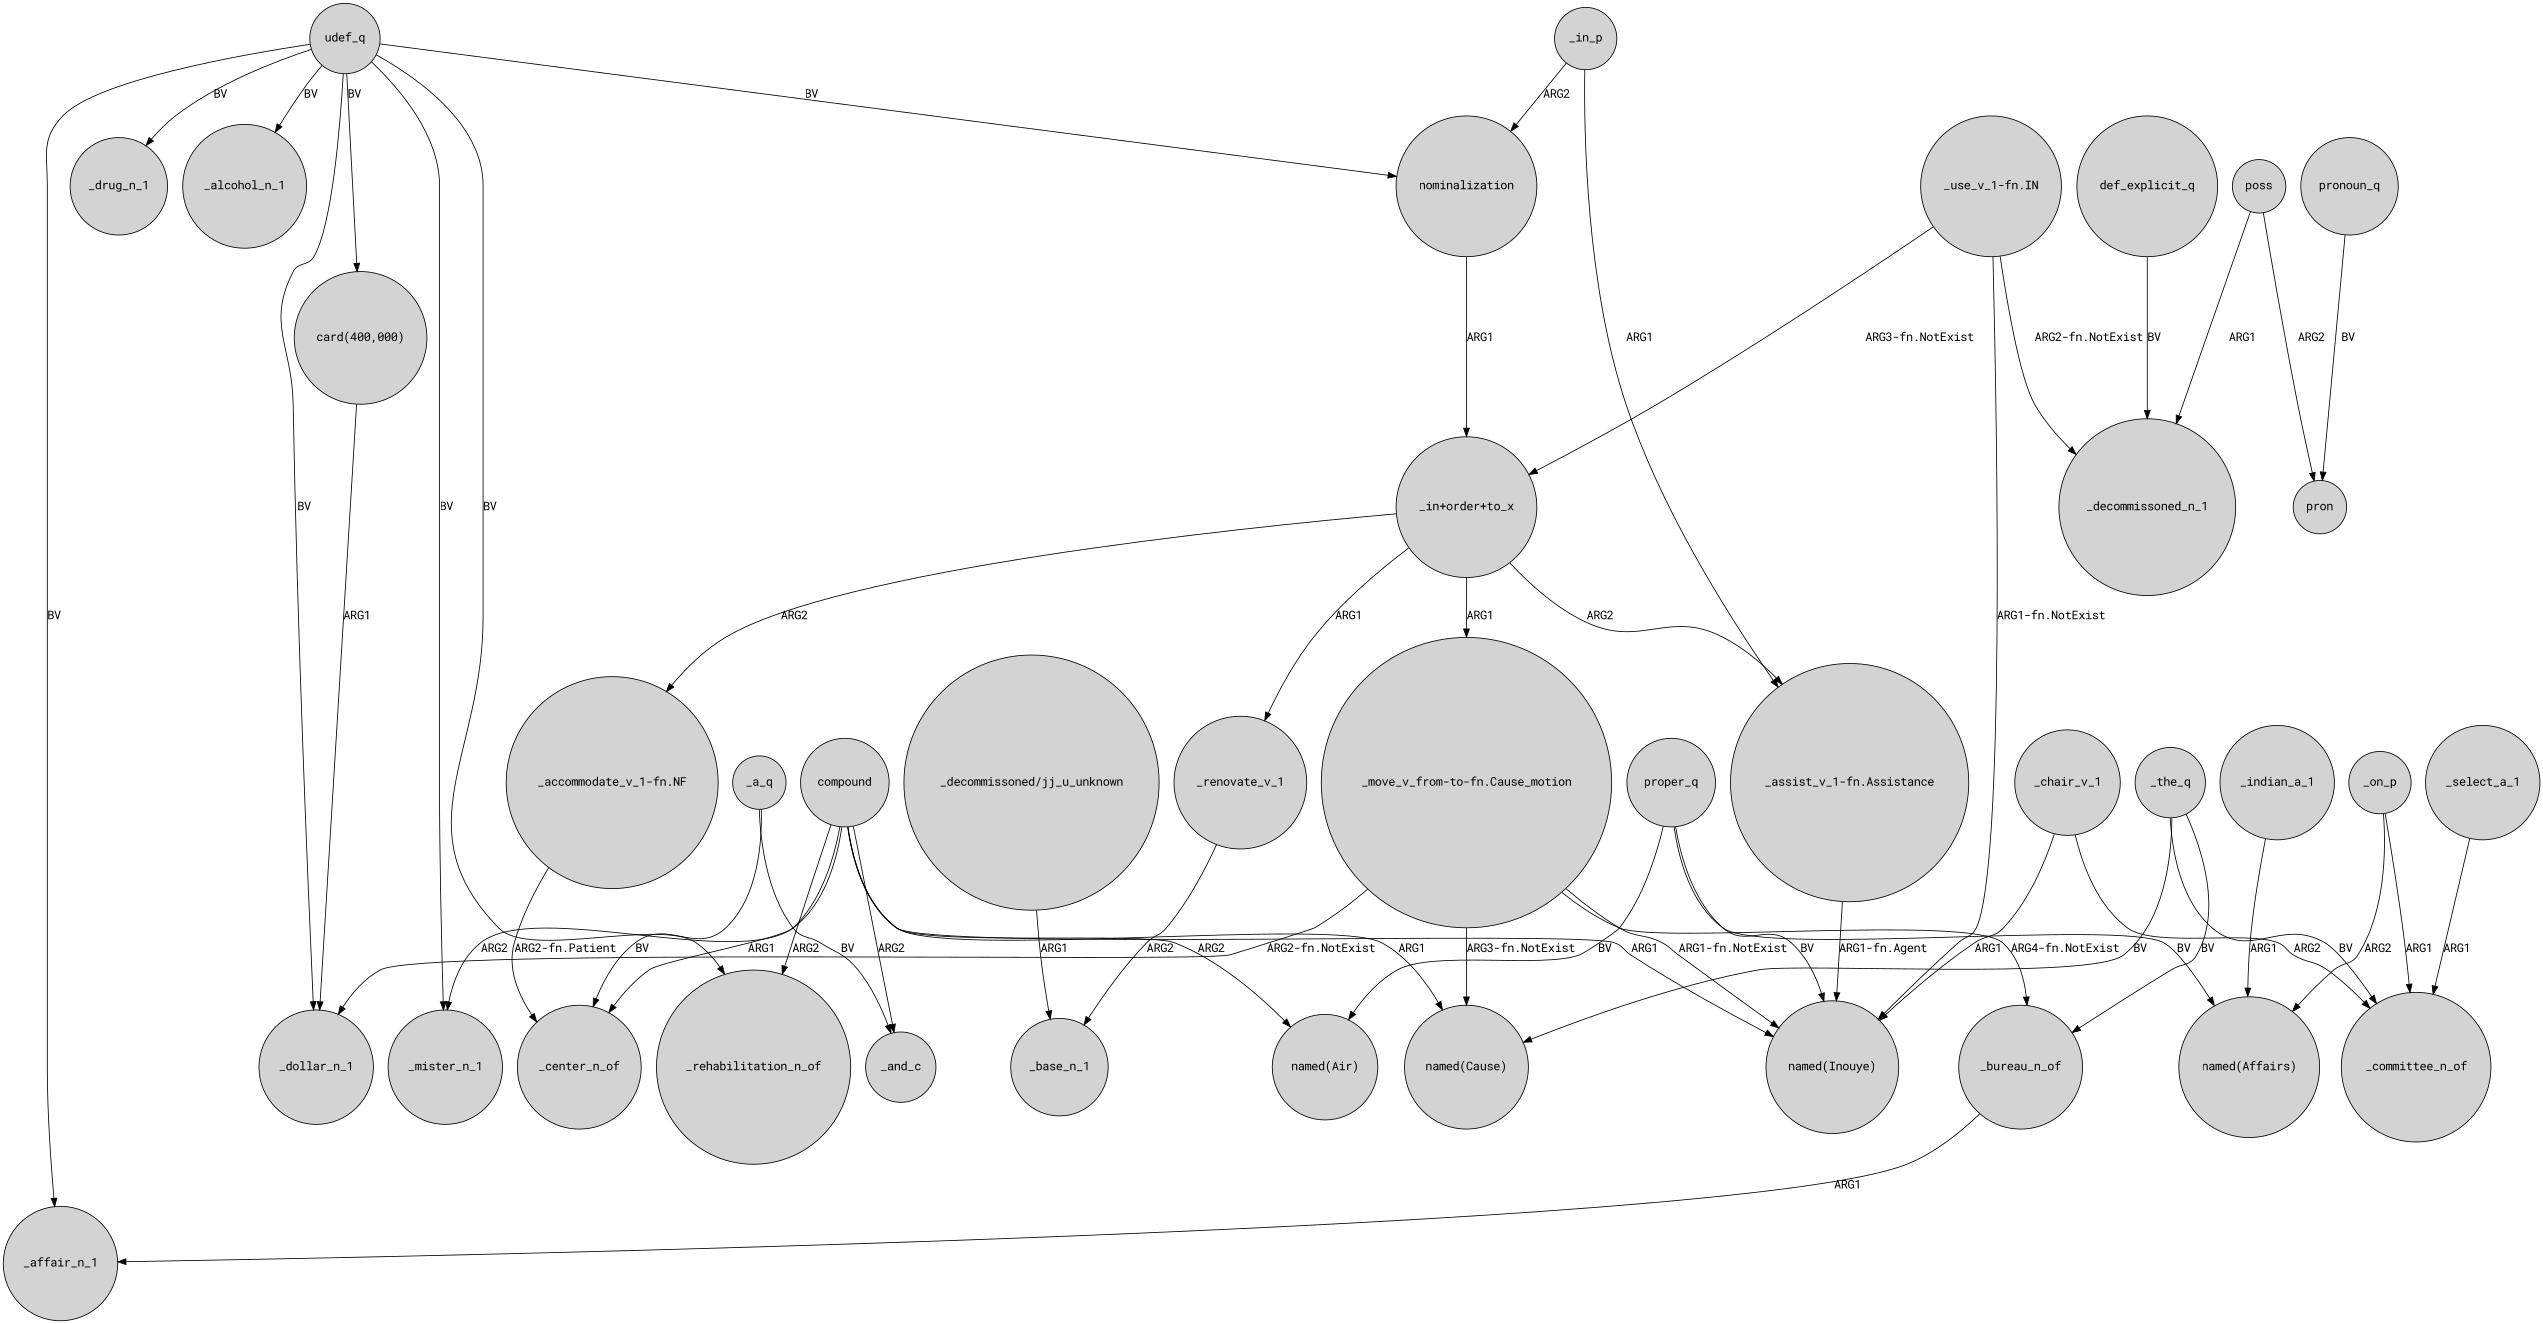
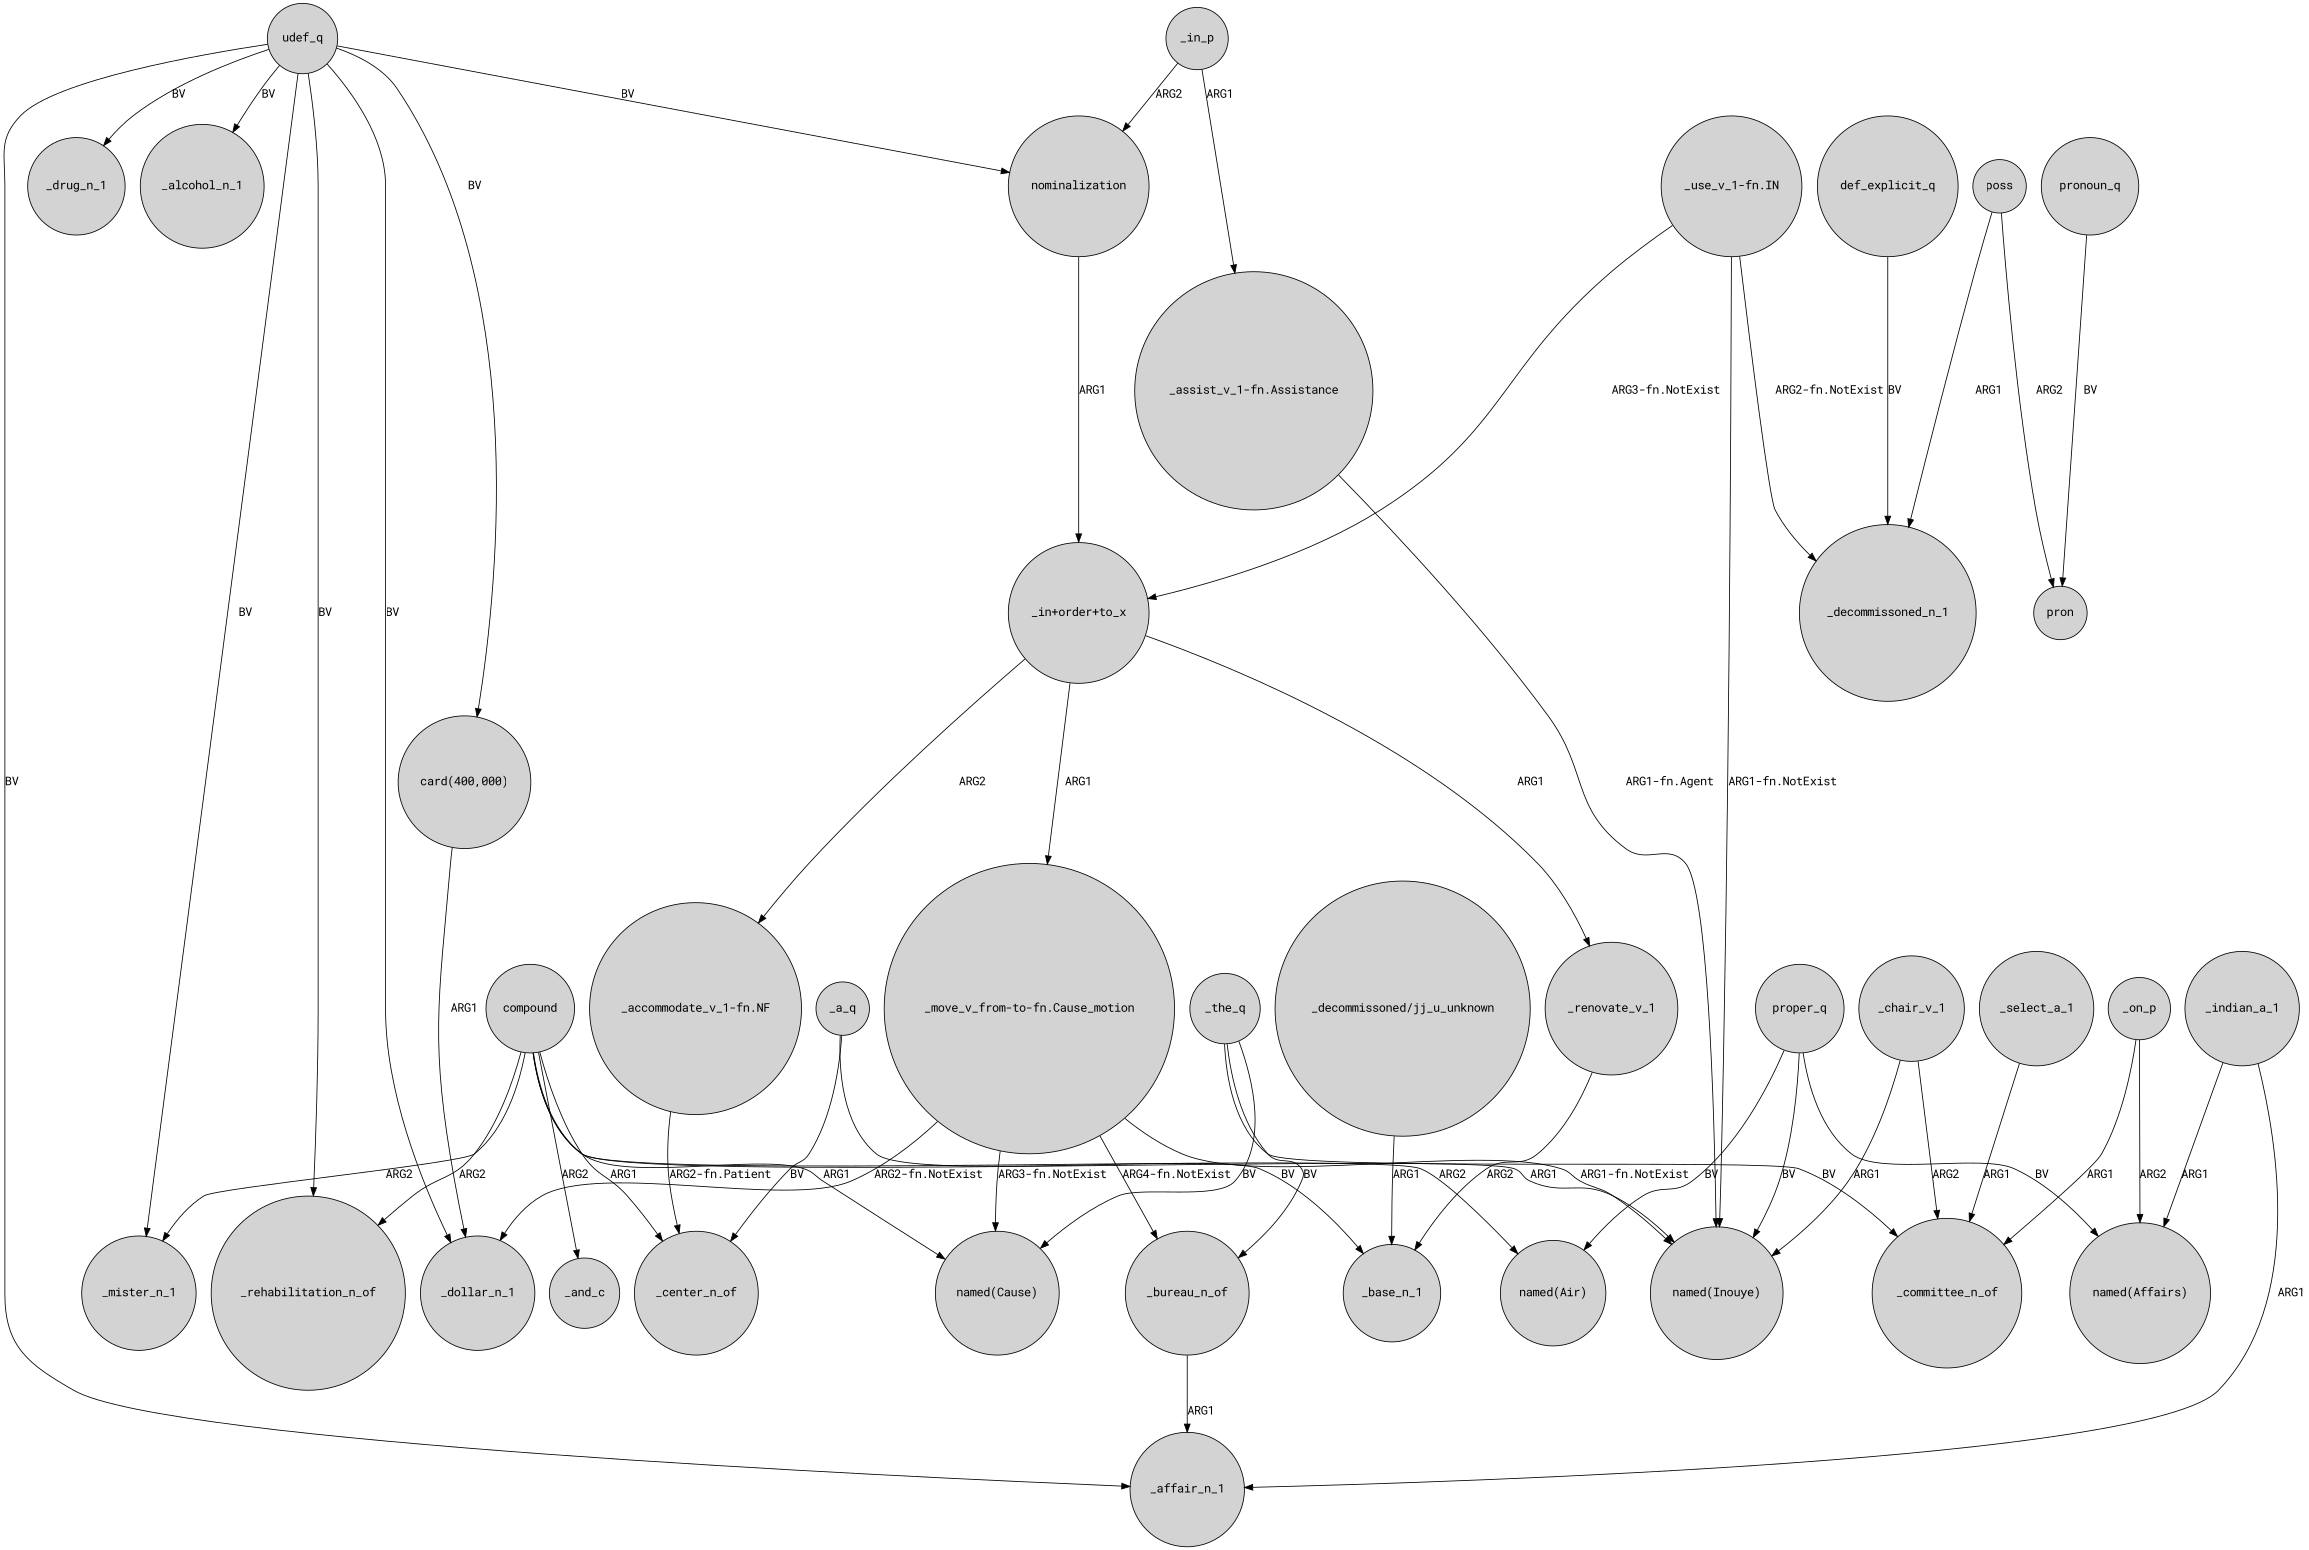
(1640, 631) -> none
(805, 937) -> (1067, 1165)
none -> (1910, 1453)
